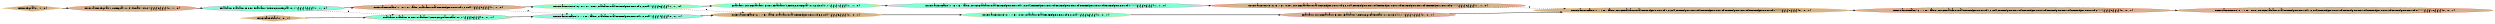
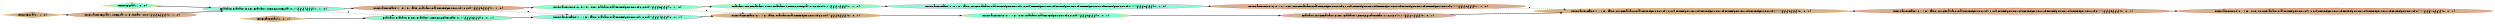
none -> (132, 6)
